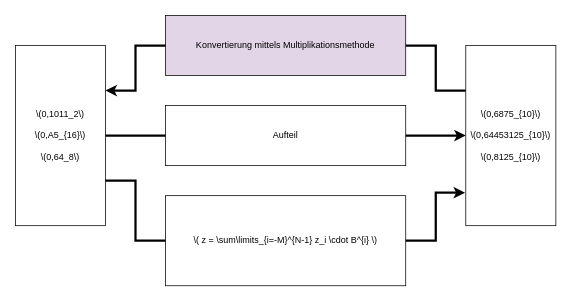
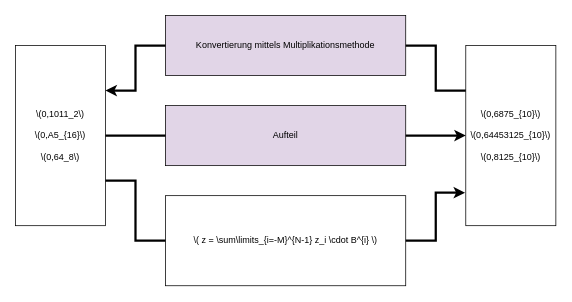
(285, 135) -> (285, 135)
